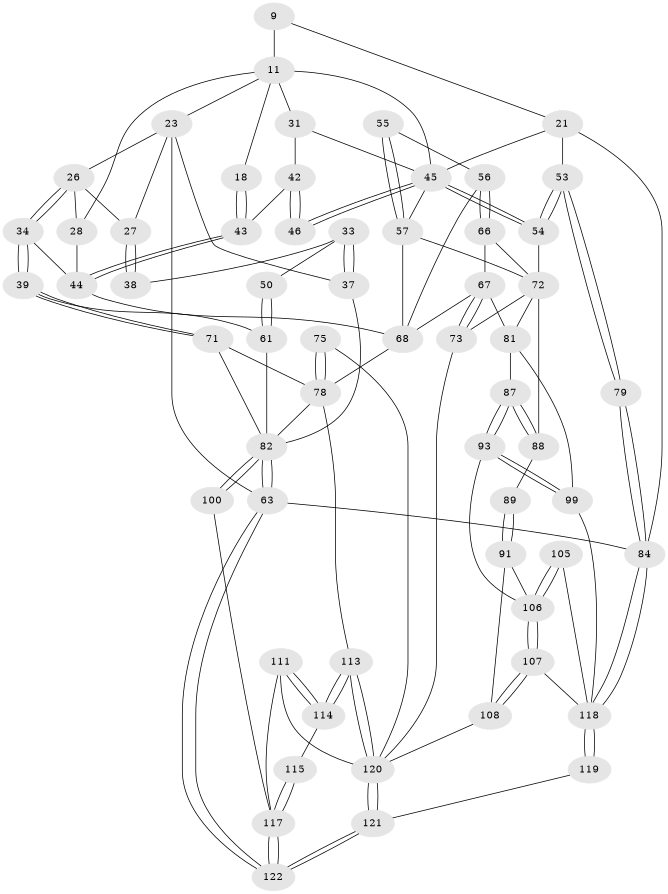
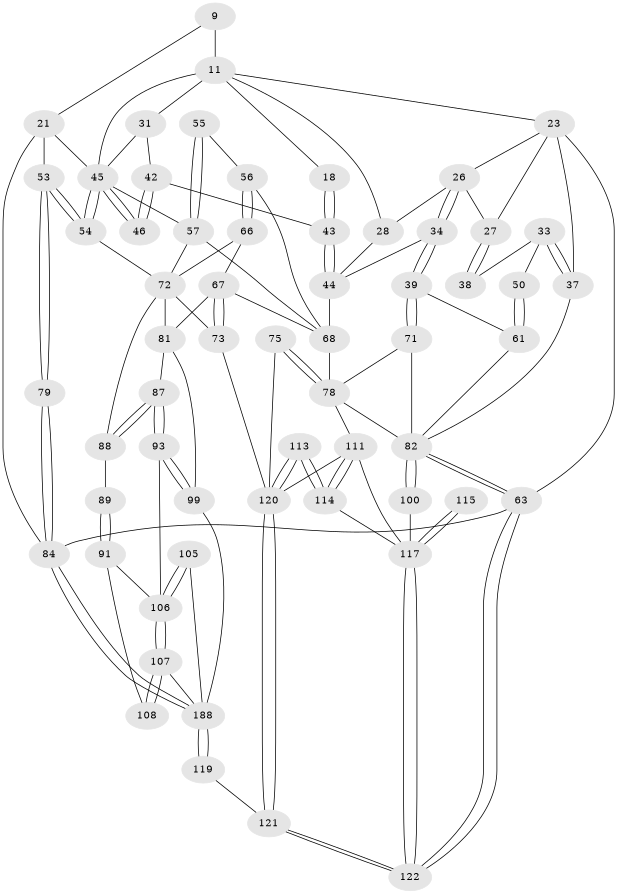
(336, 528) -> (343, 420)
(590, 716) -> (203, 716)
(312, 739) -> (366, 527)
(431, 743) -> none
